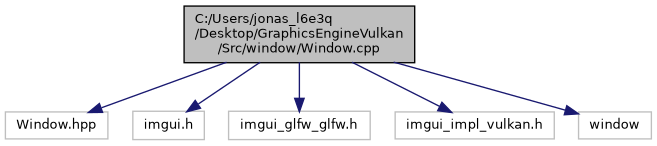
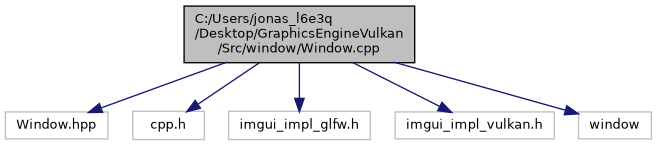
(169, 125) -> (169, 125)
(299, 125) -> (299, 125)
